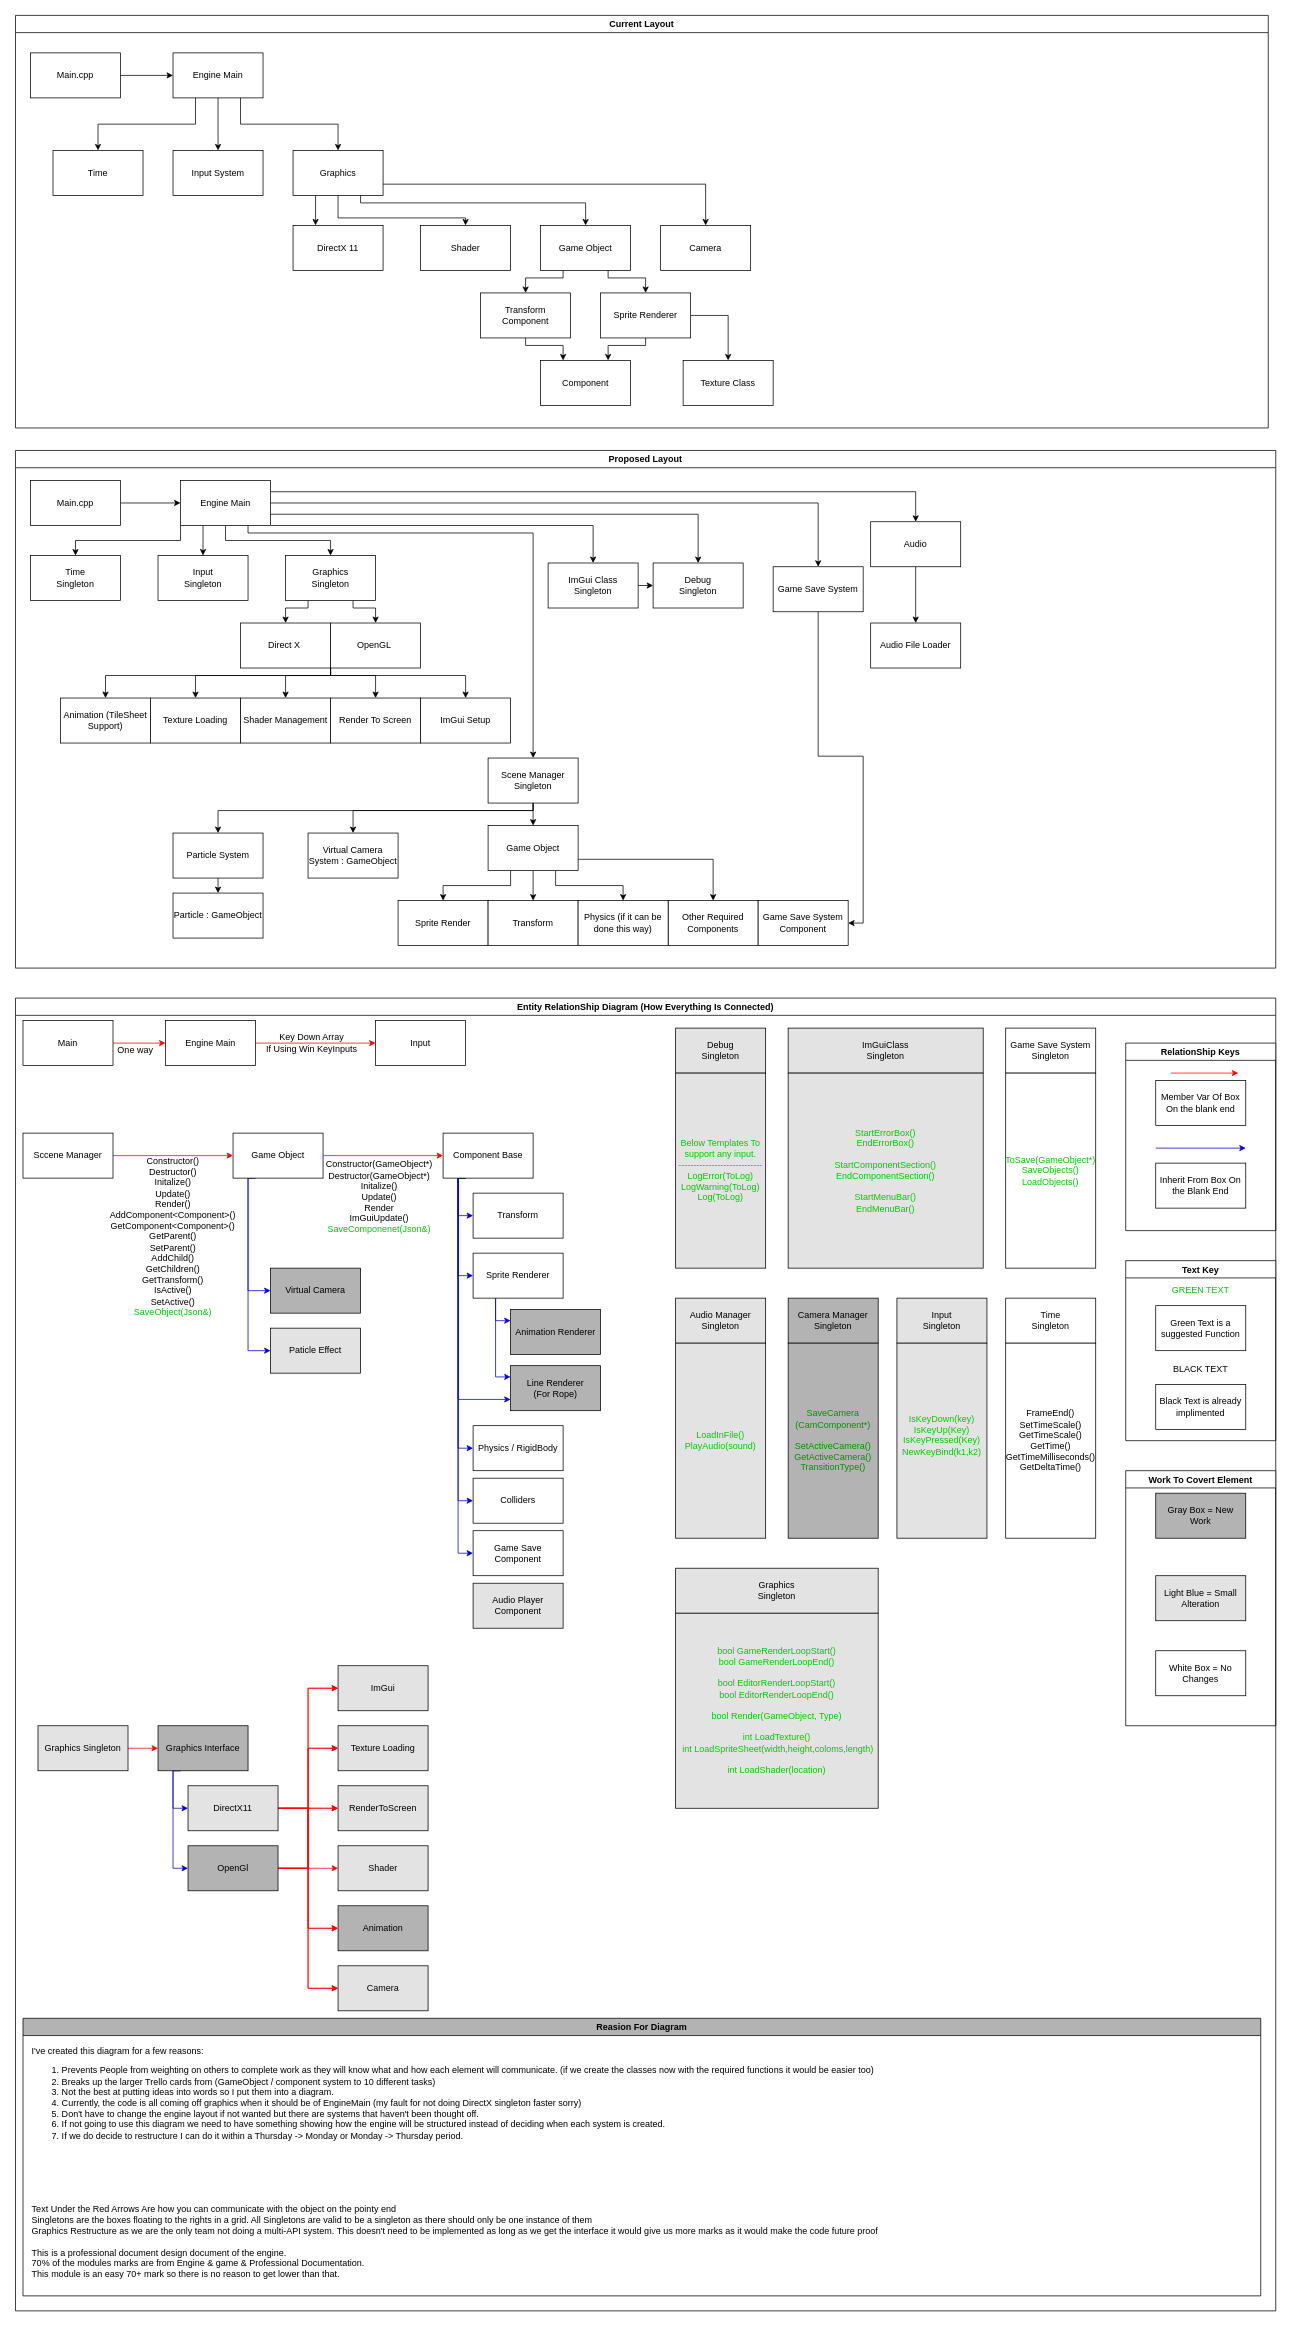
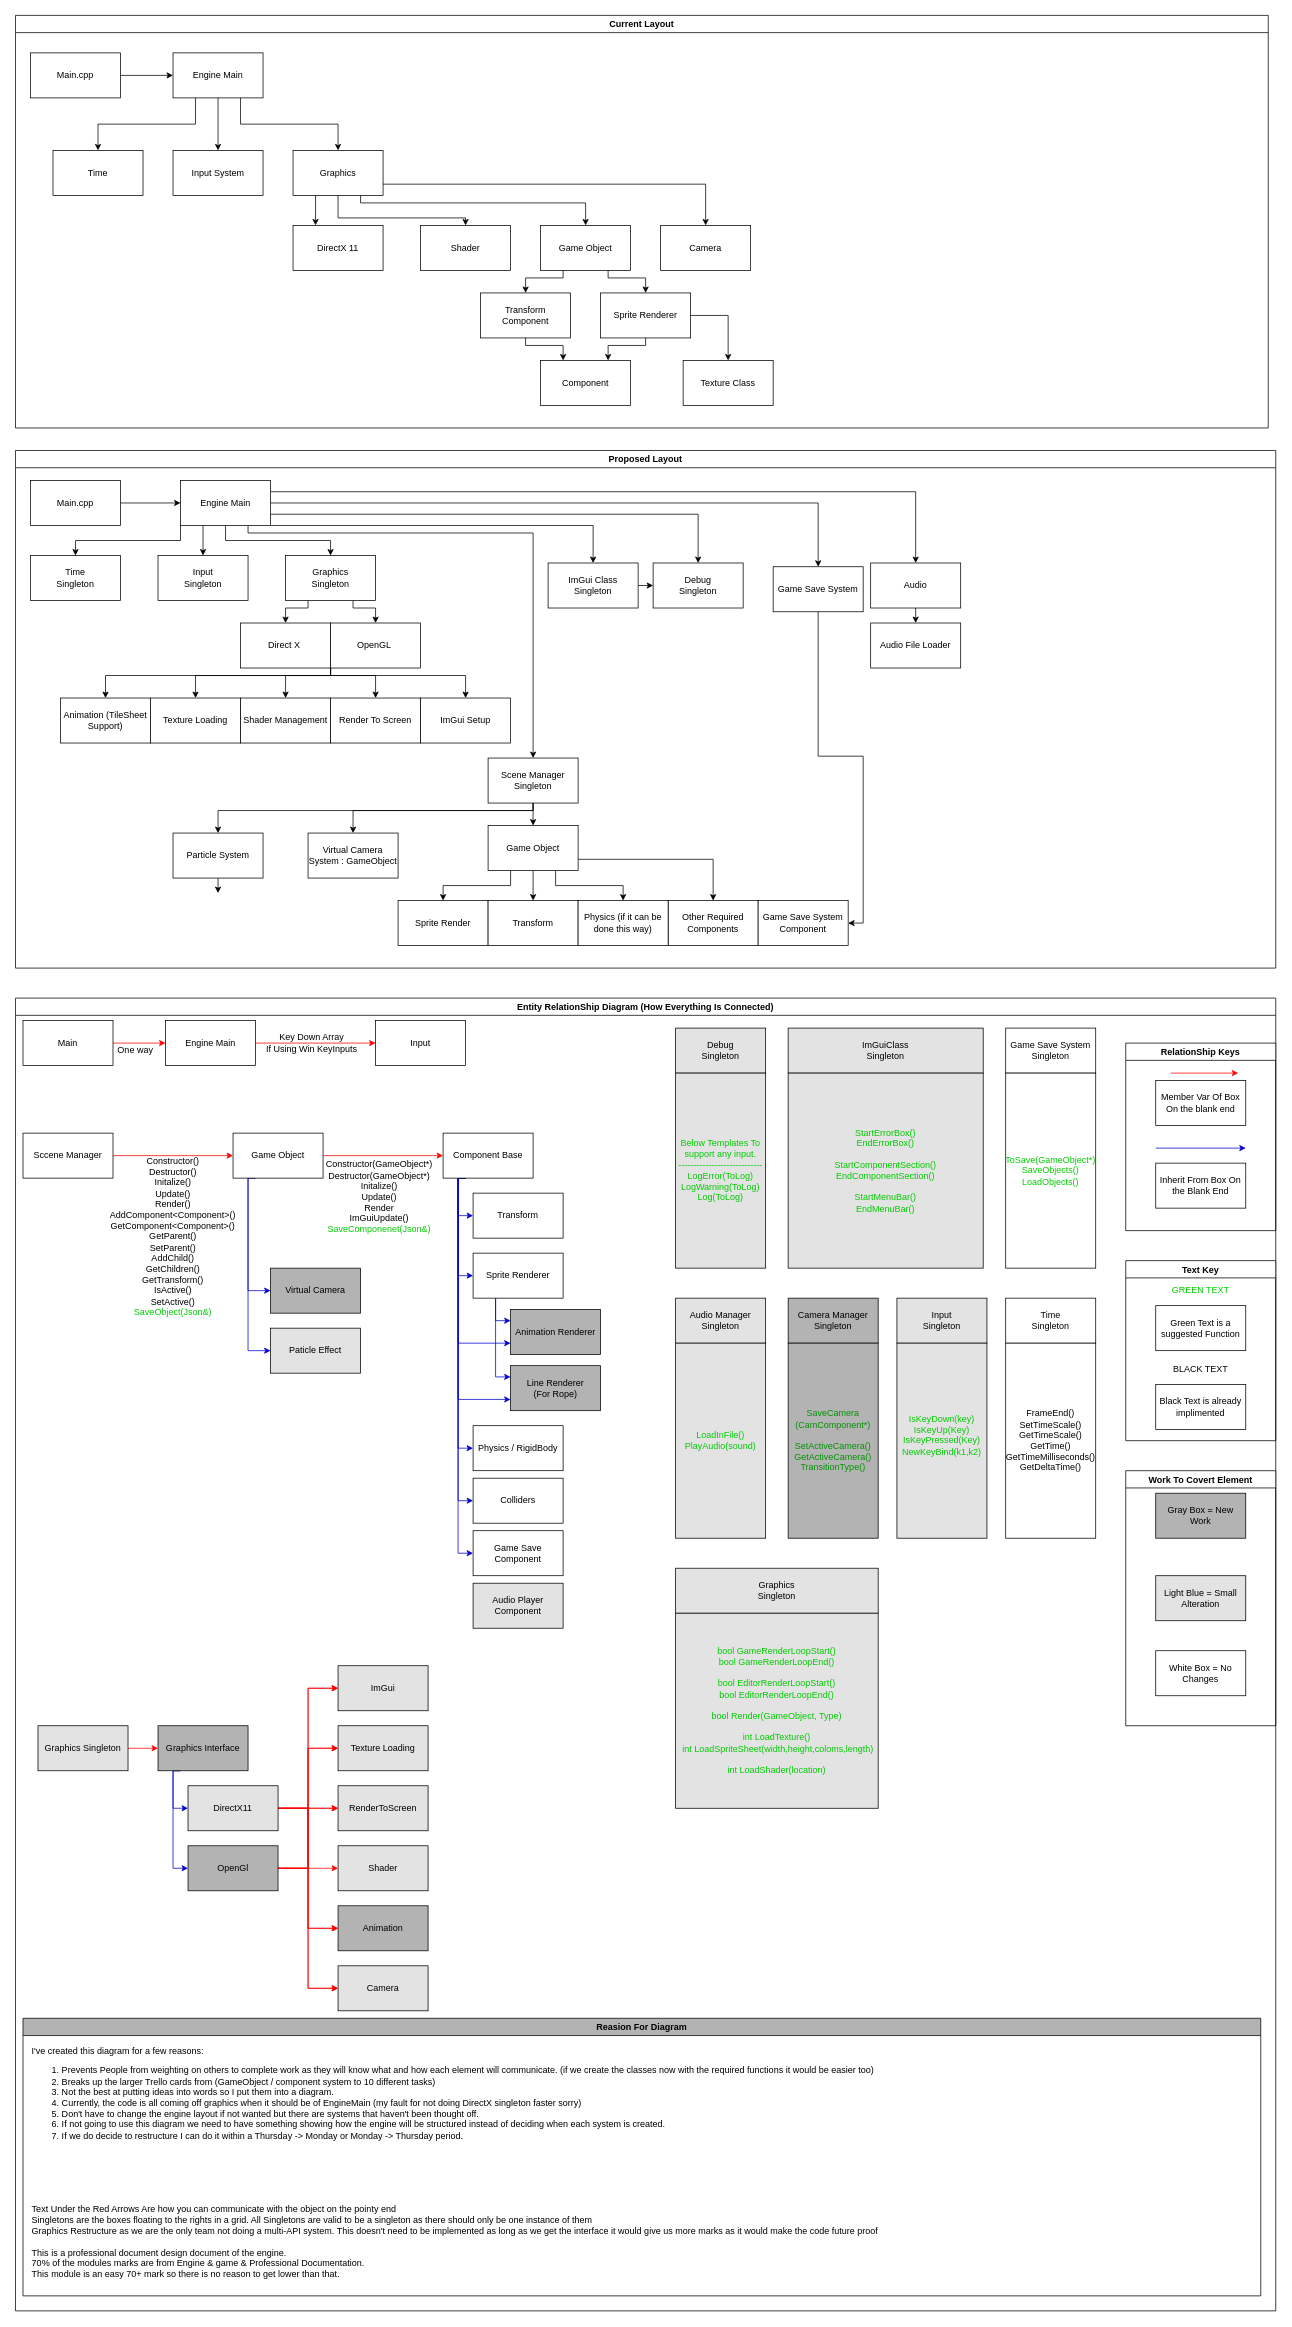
(915, 544) -> (915, 585)
(218, 915) -> none
none -> (504, 1343)
